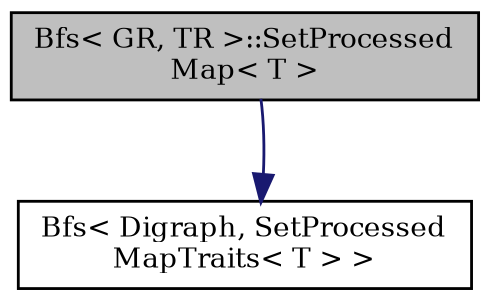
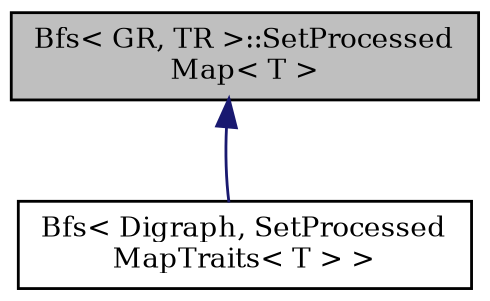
(264, 137) -> (226, 165)
